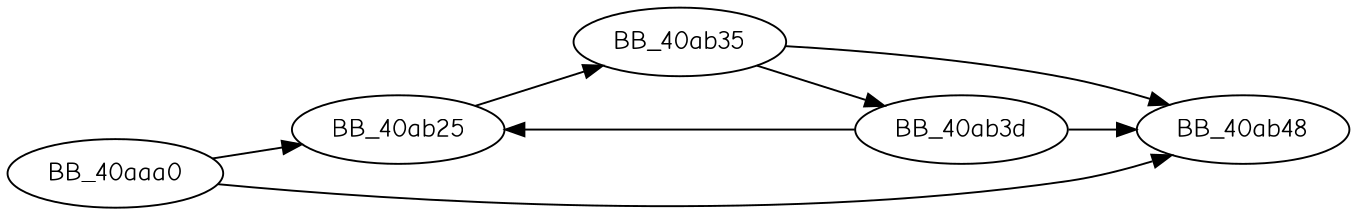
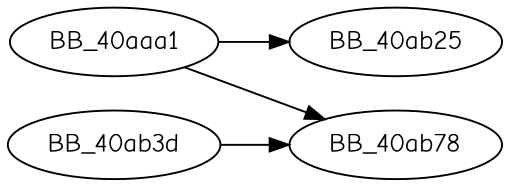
(680, 42) -> none
(690, 130) -> none
(1243, 130) -> (396, 145)
(115, 173) -> (114, 42)
